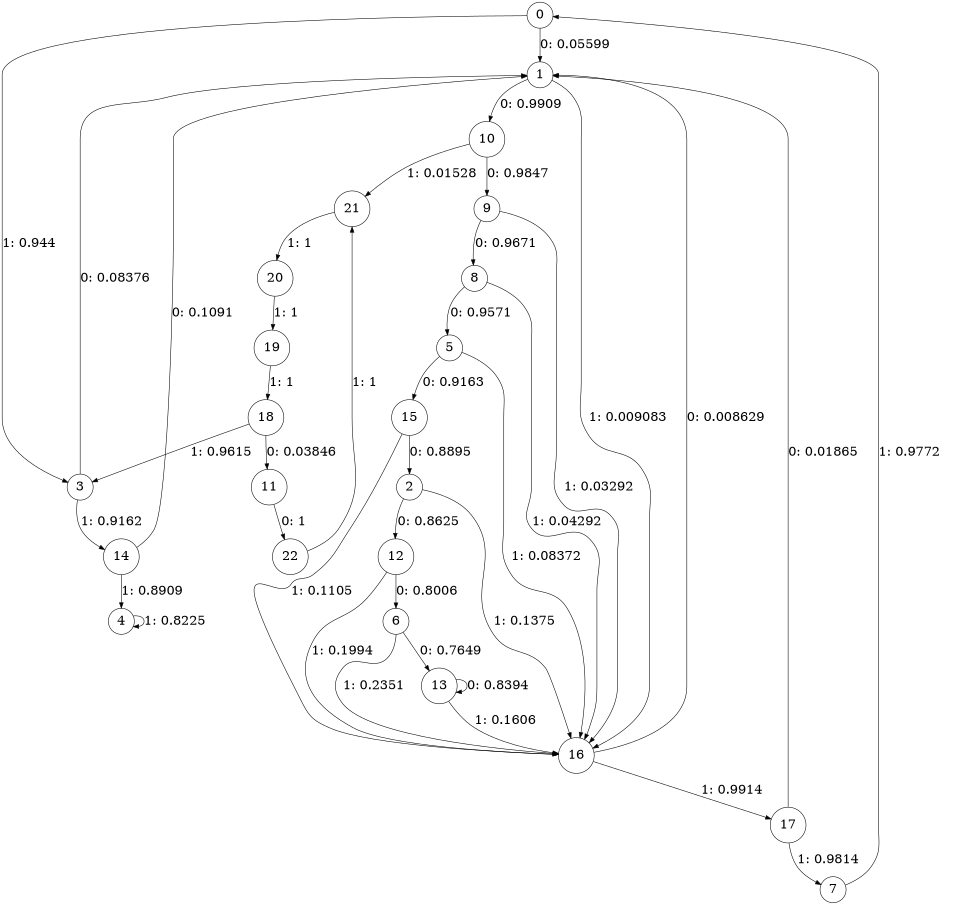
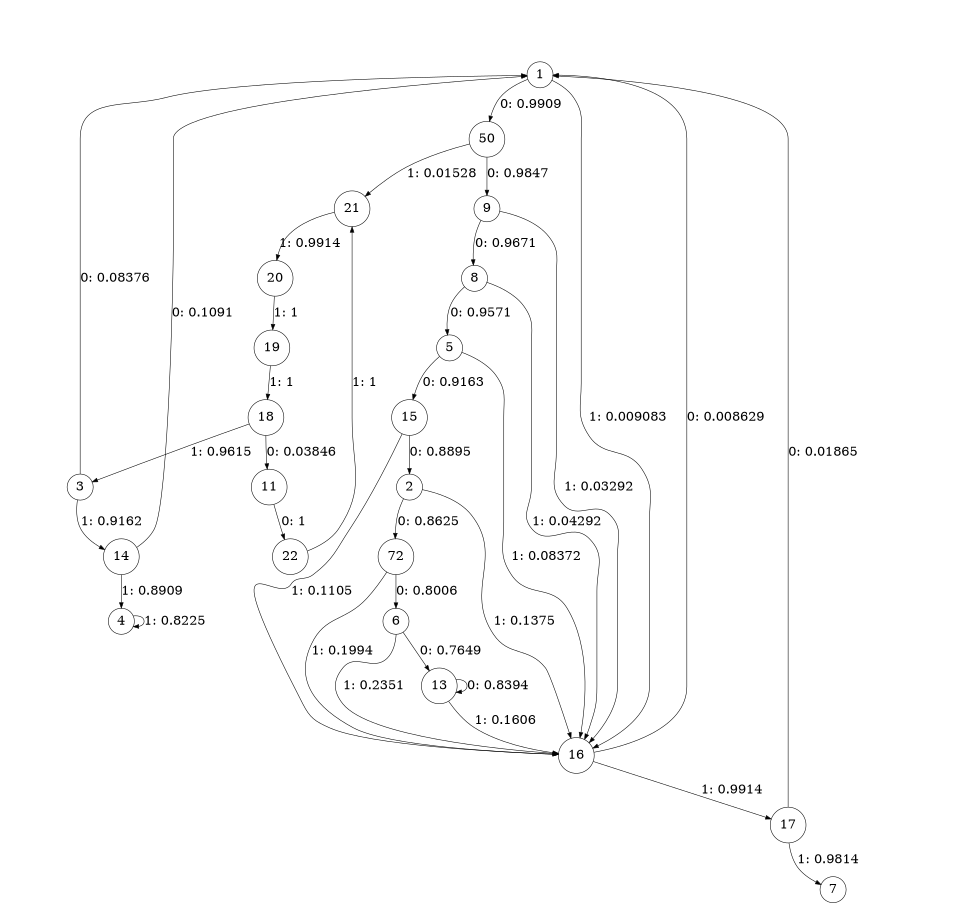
(540, 15) -> none
(487, 139) -> (487, 139)
(316, 244) -> (316, 244)
(396, 557) -> (396, 557)
